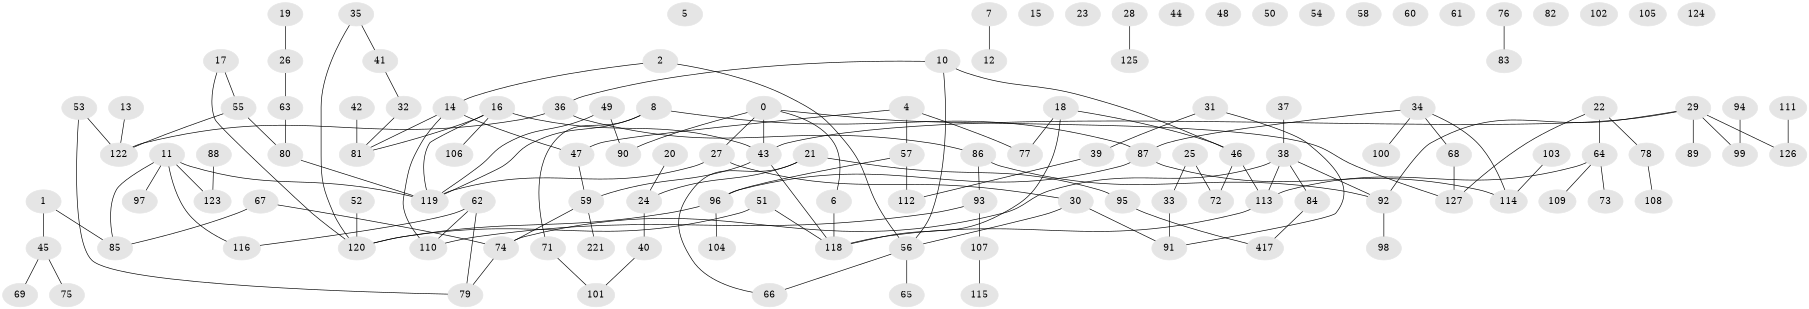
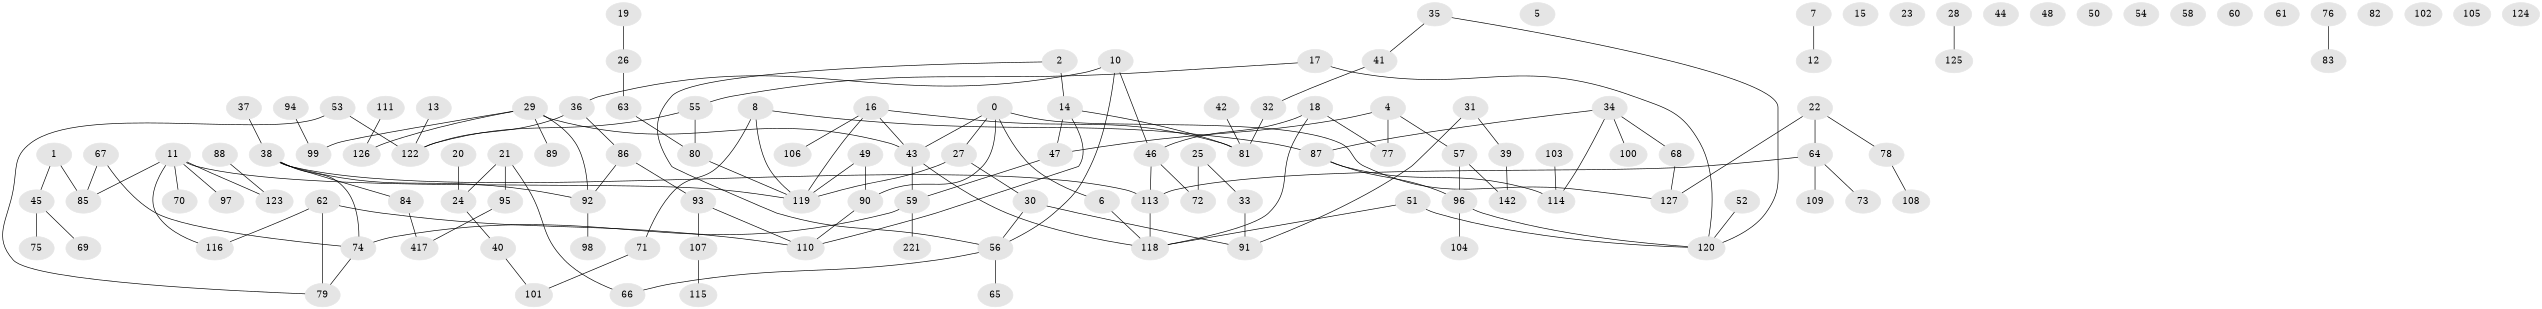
none -> (180, 201)
(907, 201) -> (1508, 201)
none -> (830, 229)
